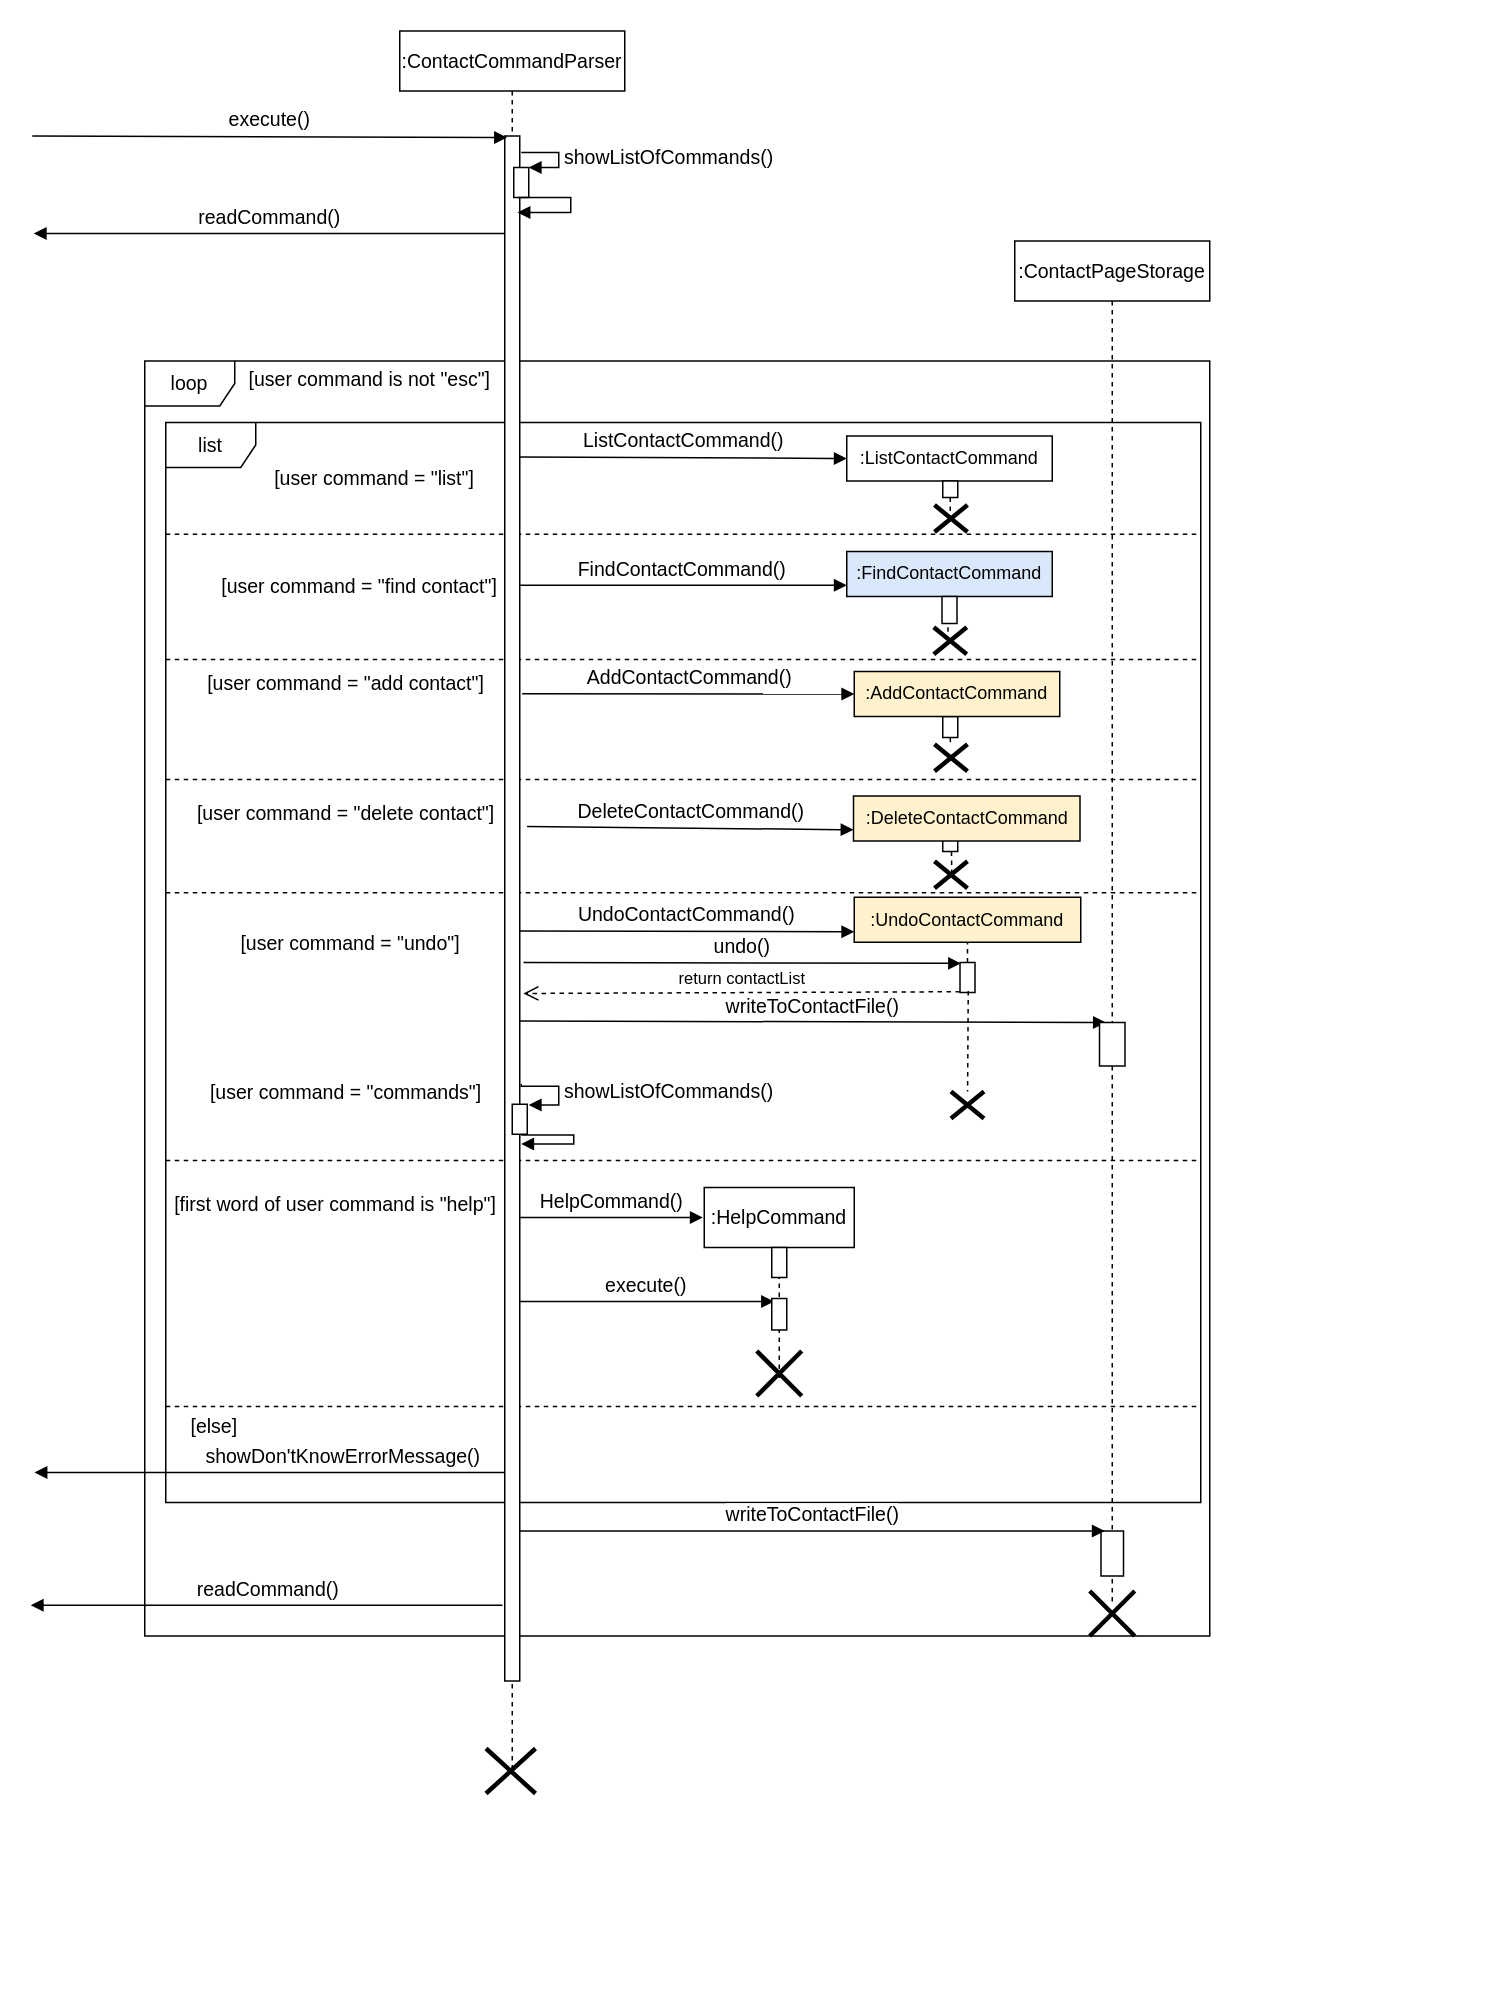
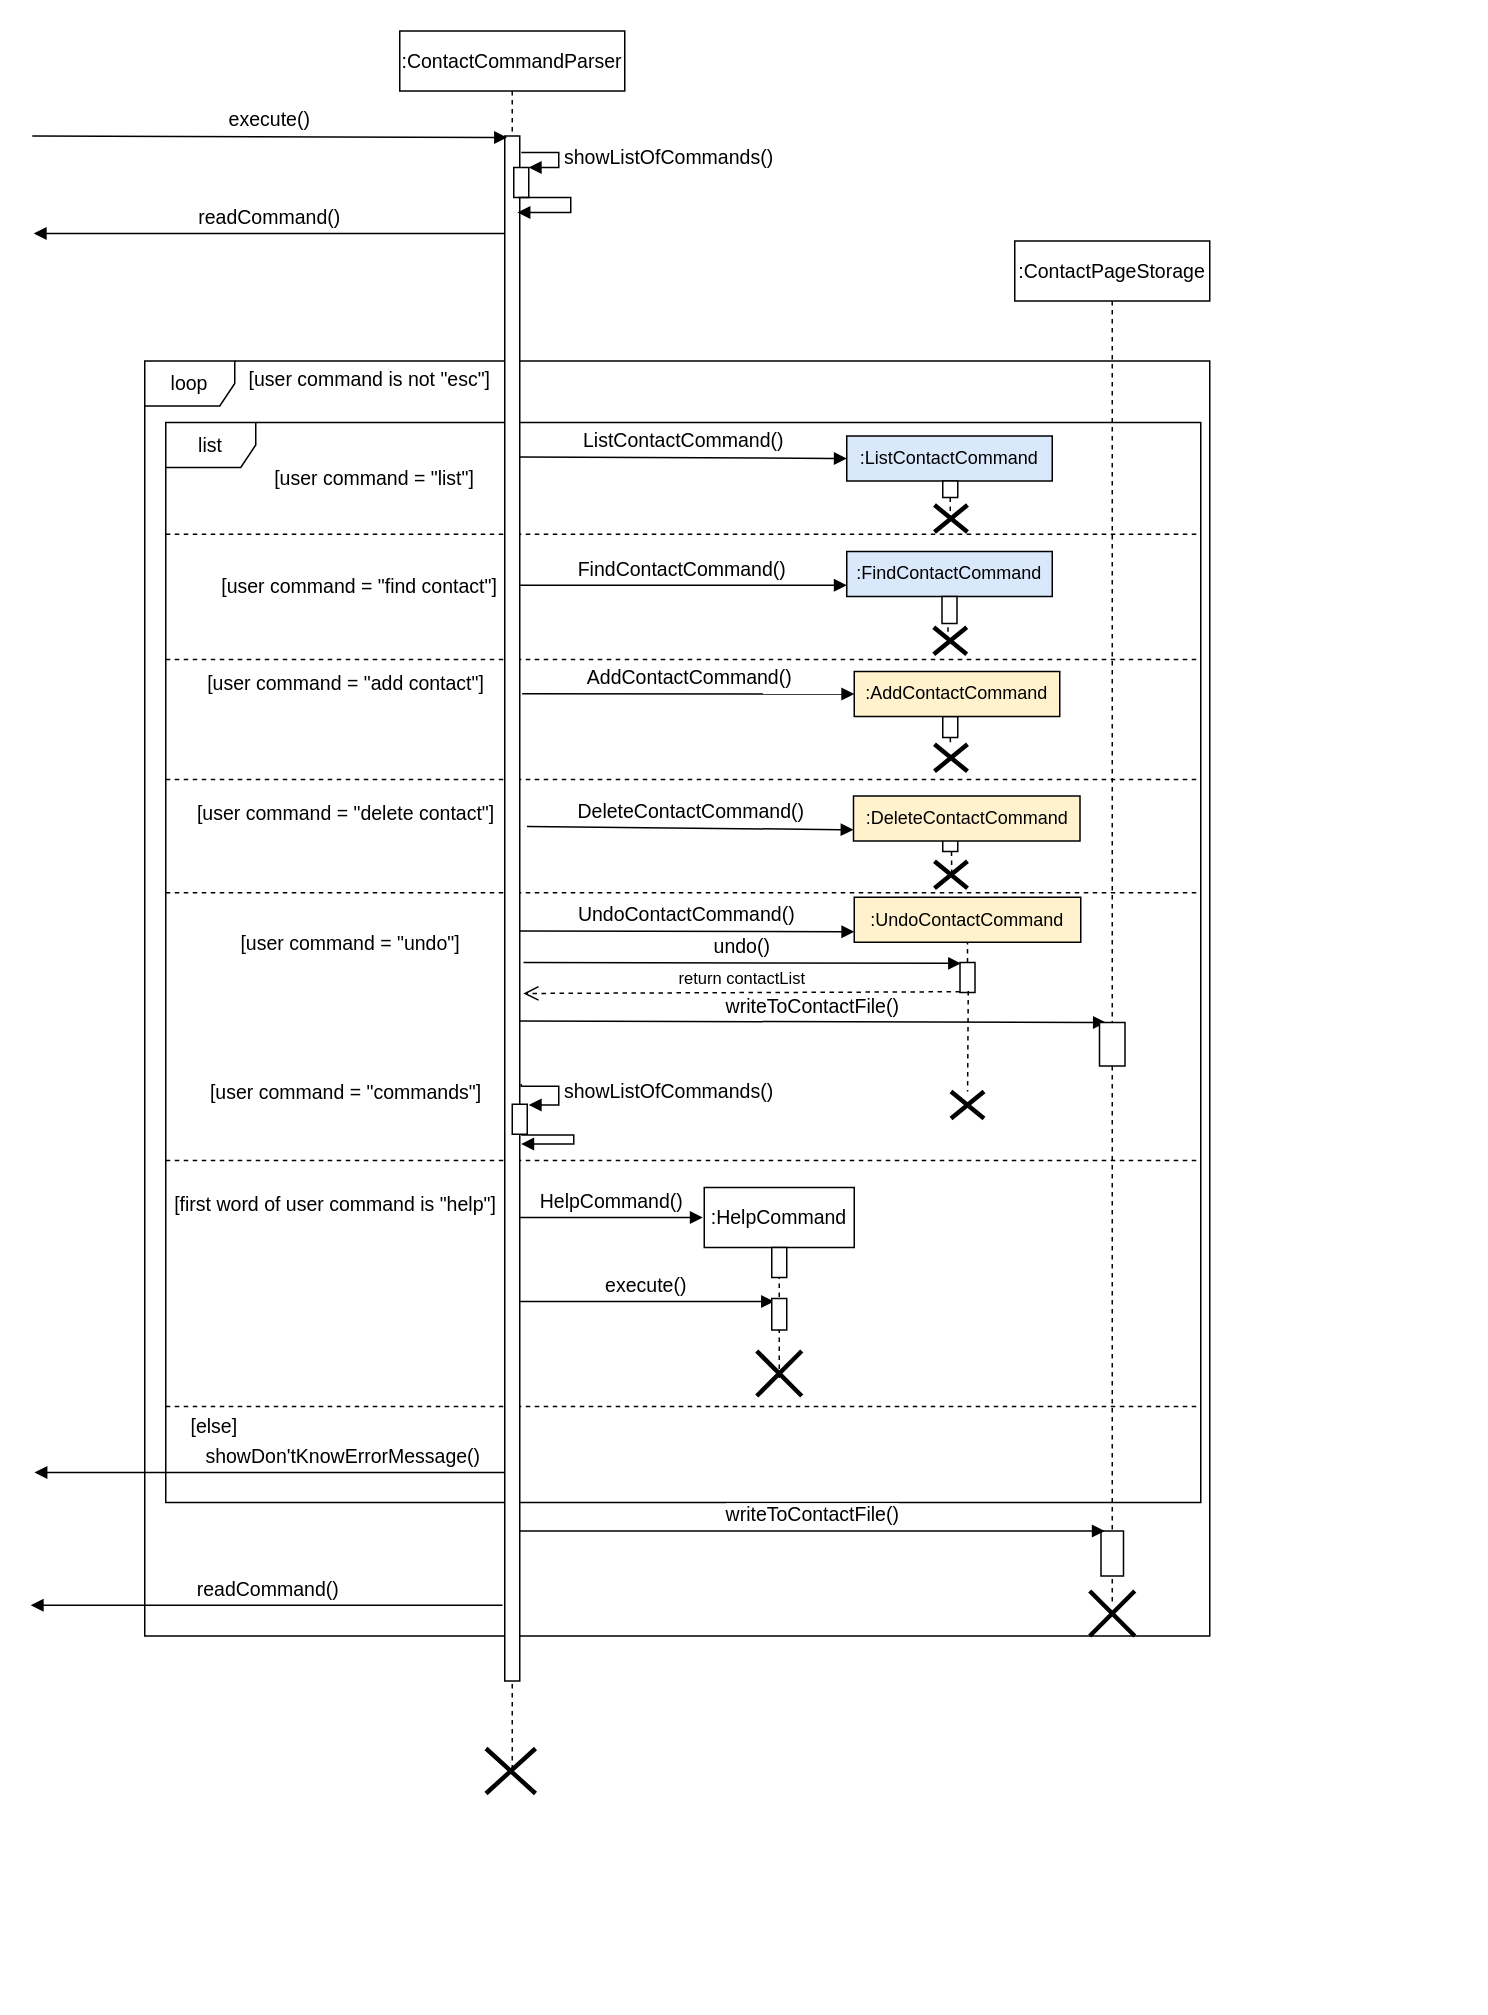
(950, 458) -> (950, 458)
